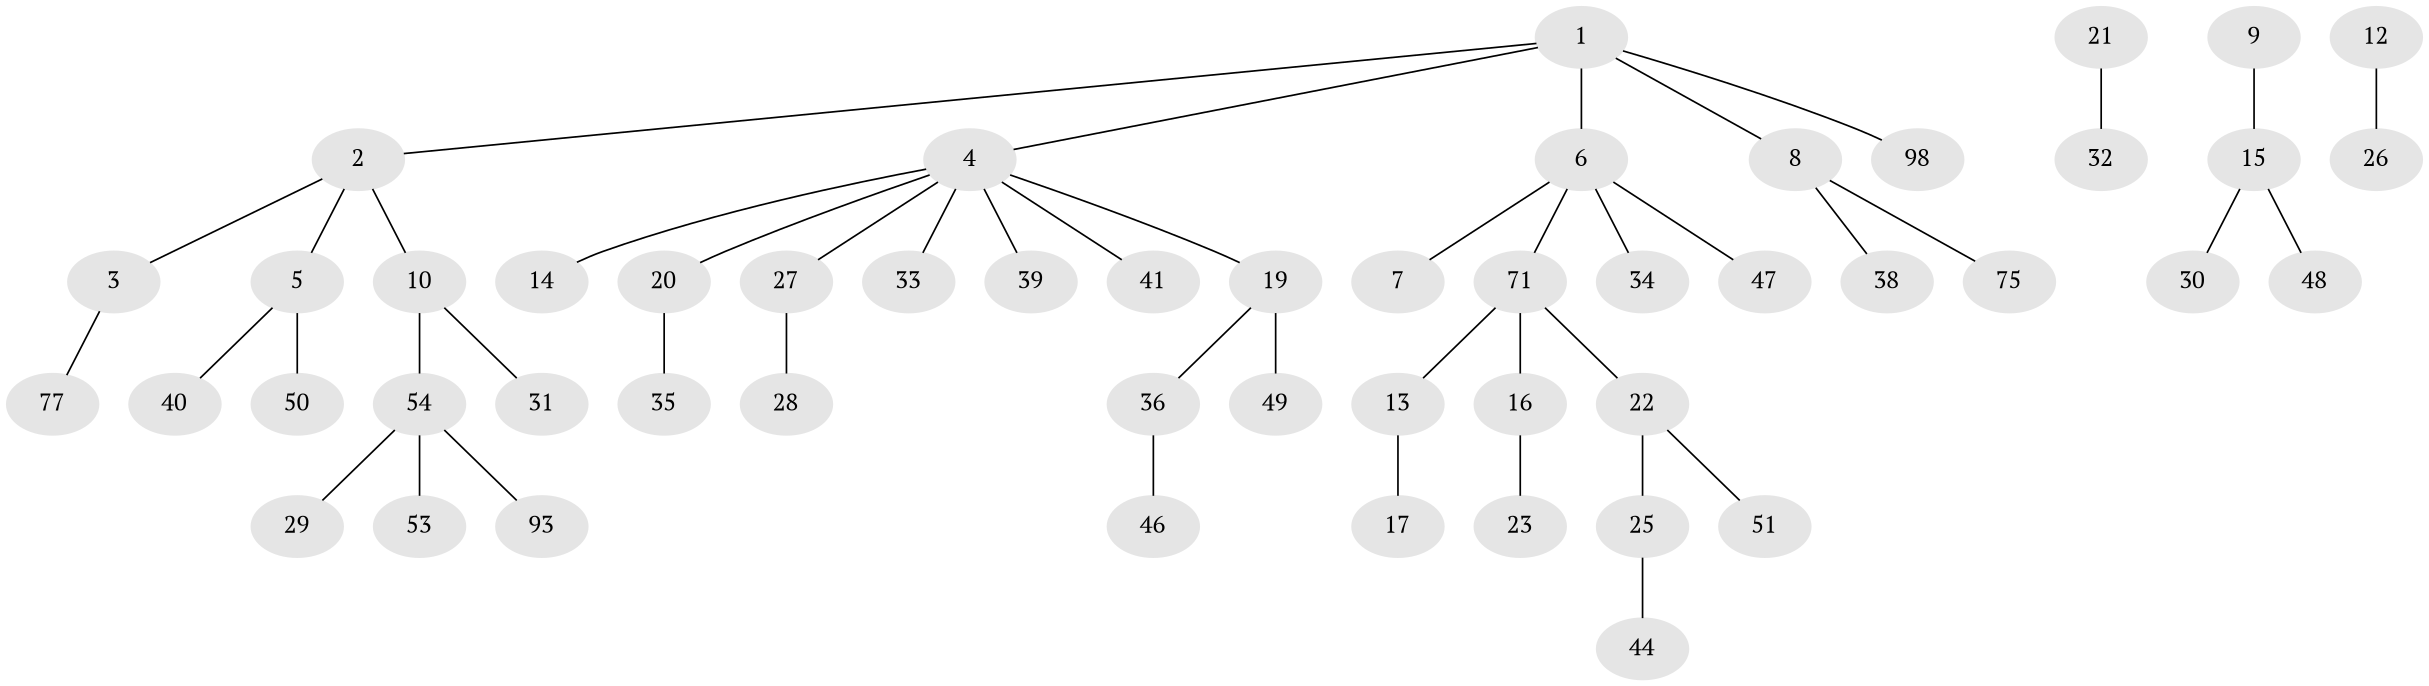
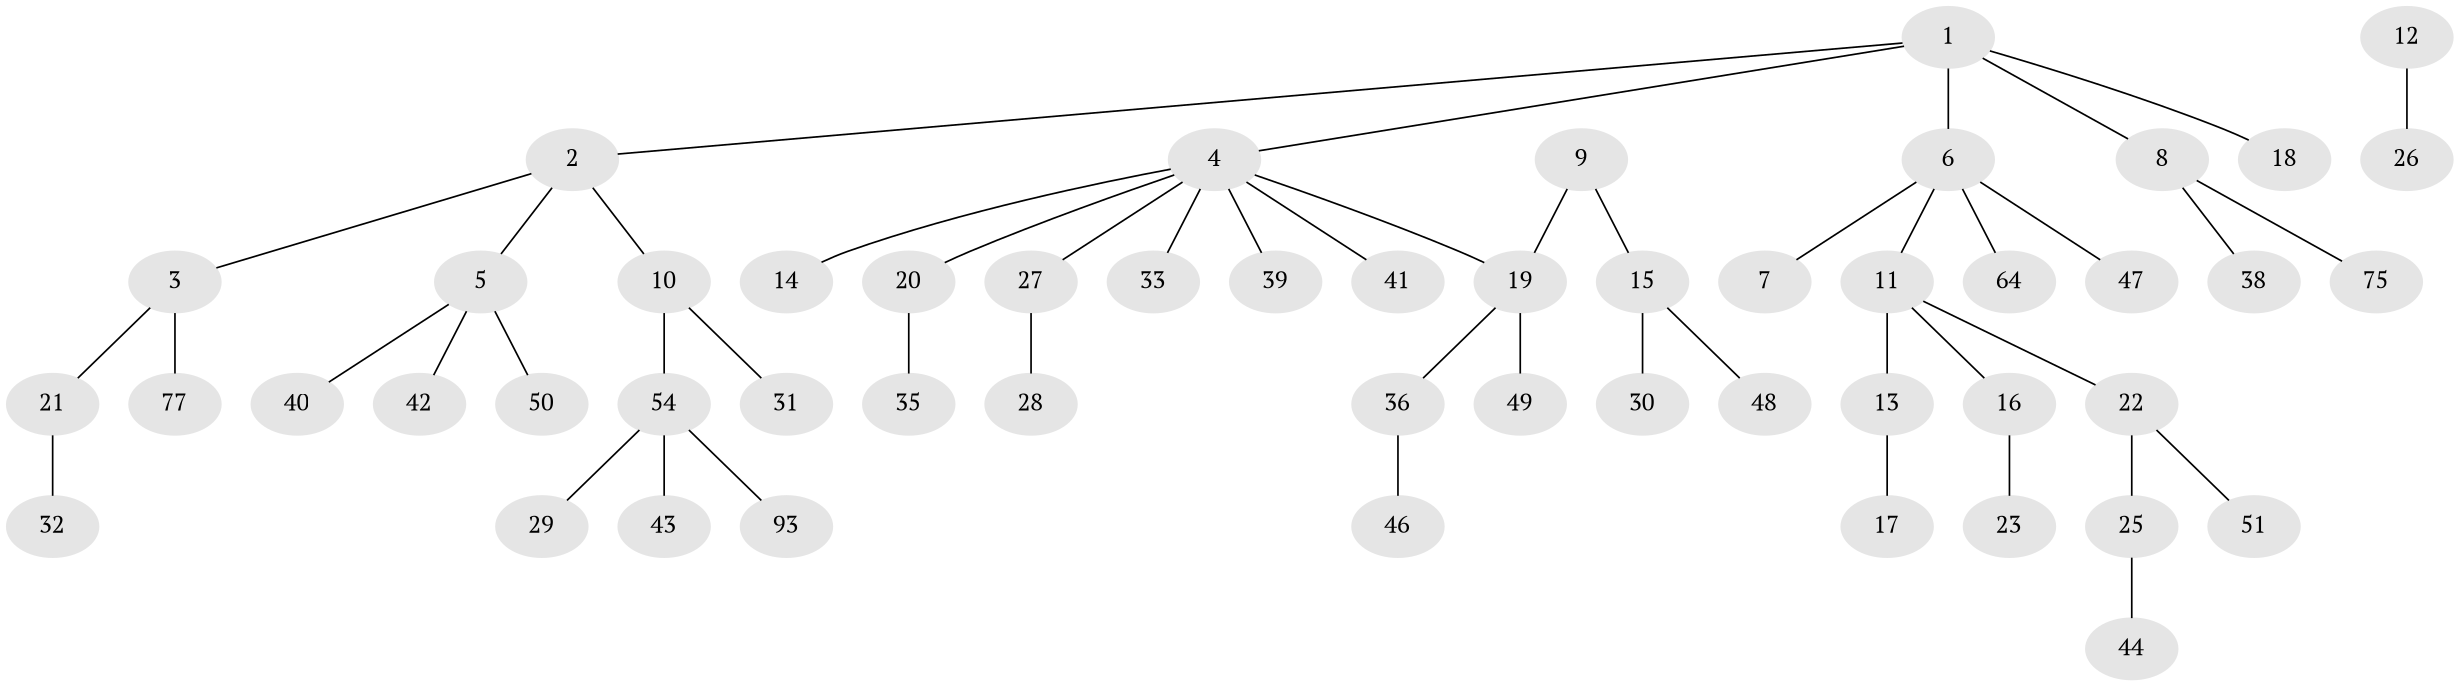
(1918, 160) -> (2285, 160)
none -> (1551, 221)
(1520, 282) -> (1887, 282)
(1643, 282) -> (2009, 282)
none -> (114, 343)
none -> (420, 404)
(420, 527) -> (664, 527)
